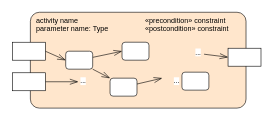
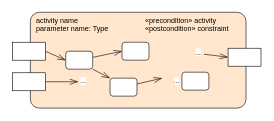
(194, 25) -> (194, 25)
